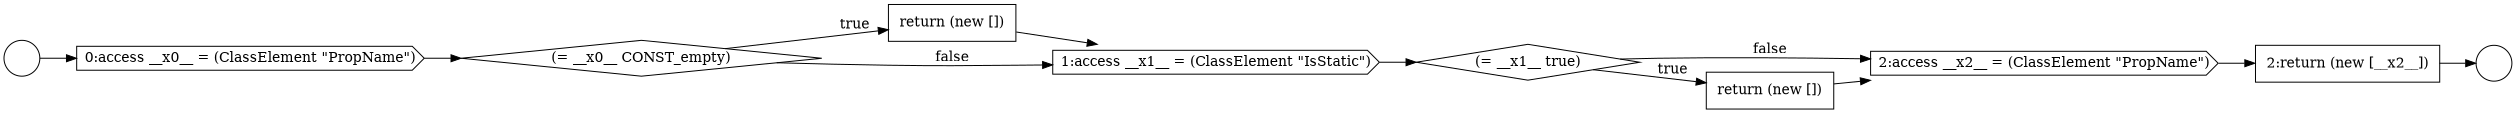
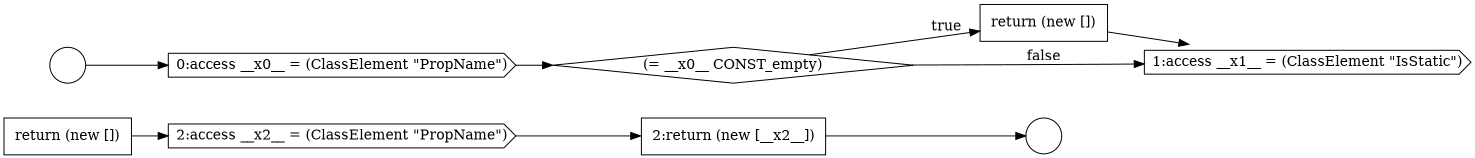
(1528, 62) -> none
